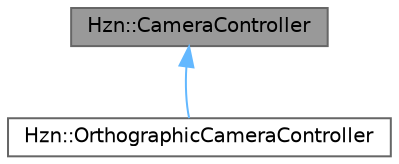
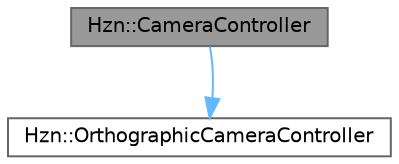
(186, 93) -> (213, 72)
